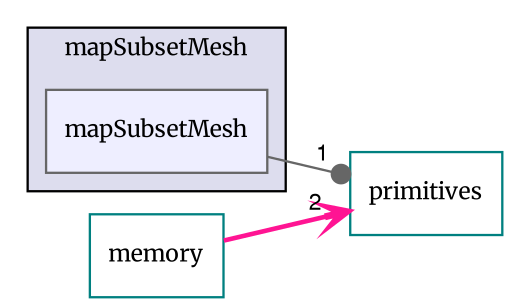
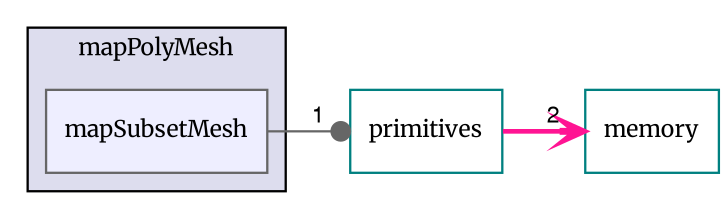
(157, 50) -> (157, 50)
(275, 228) -> (532, 131)
